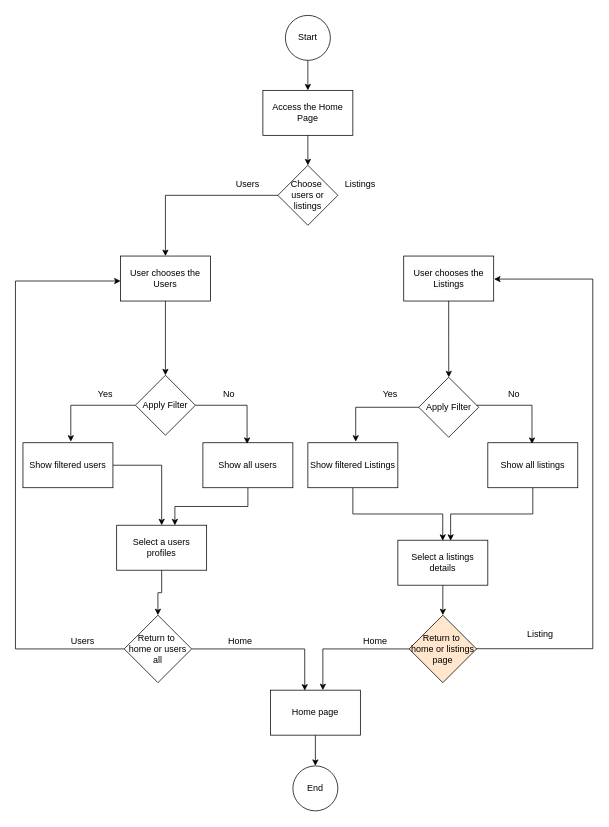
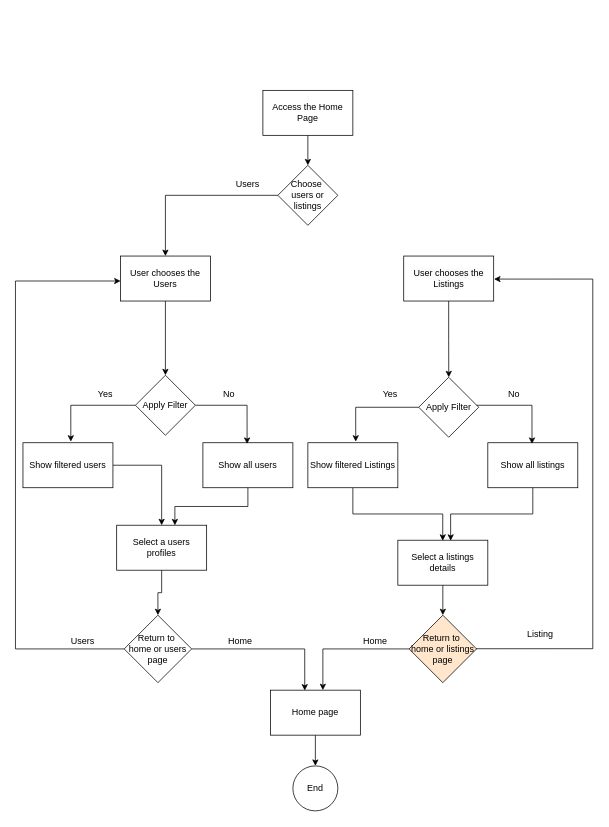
(308, 38) -> none
(308, 84) -> none
(360, 184) -> none
(158, 649) -> (158, 649)
